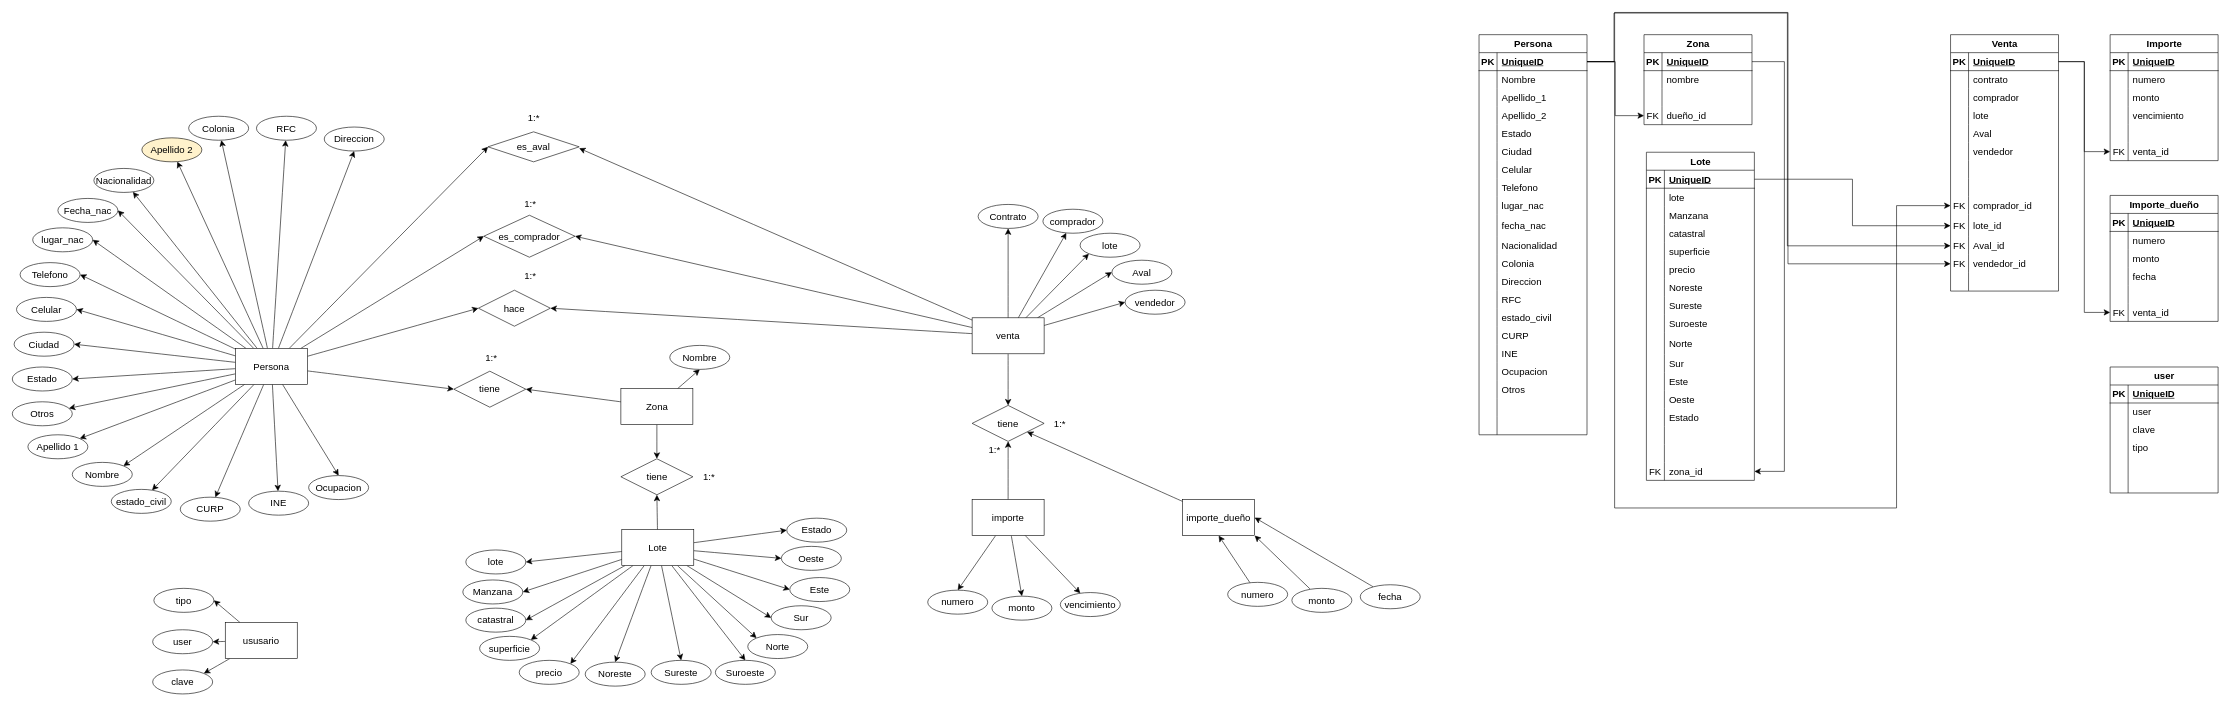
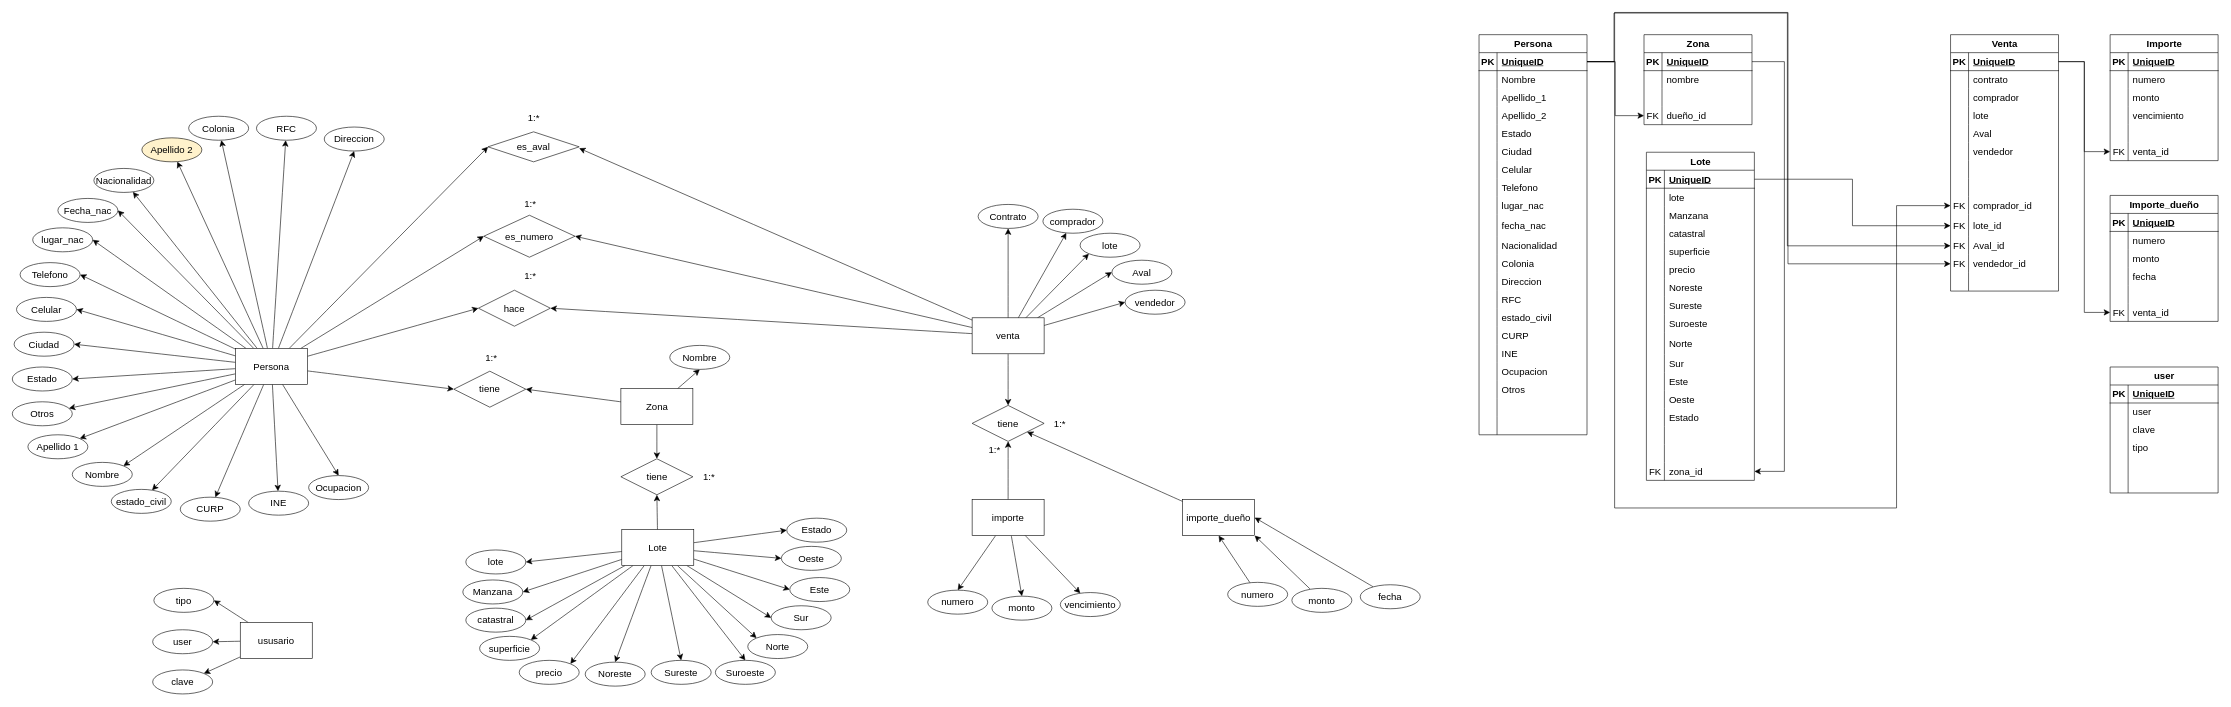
(530, 236) -> (530, 236)
(261, 641) -> (276, 641)
